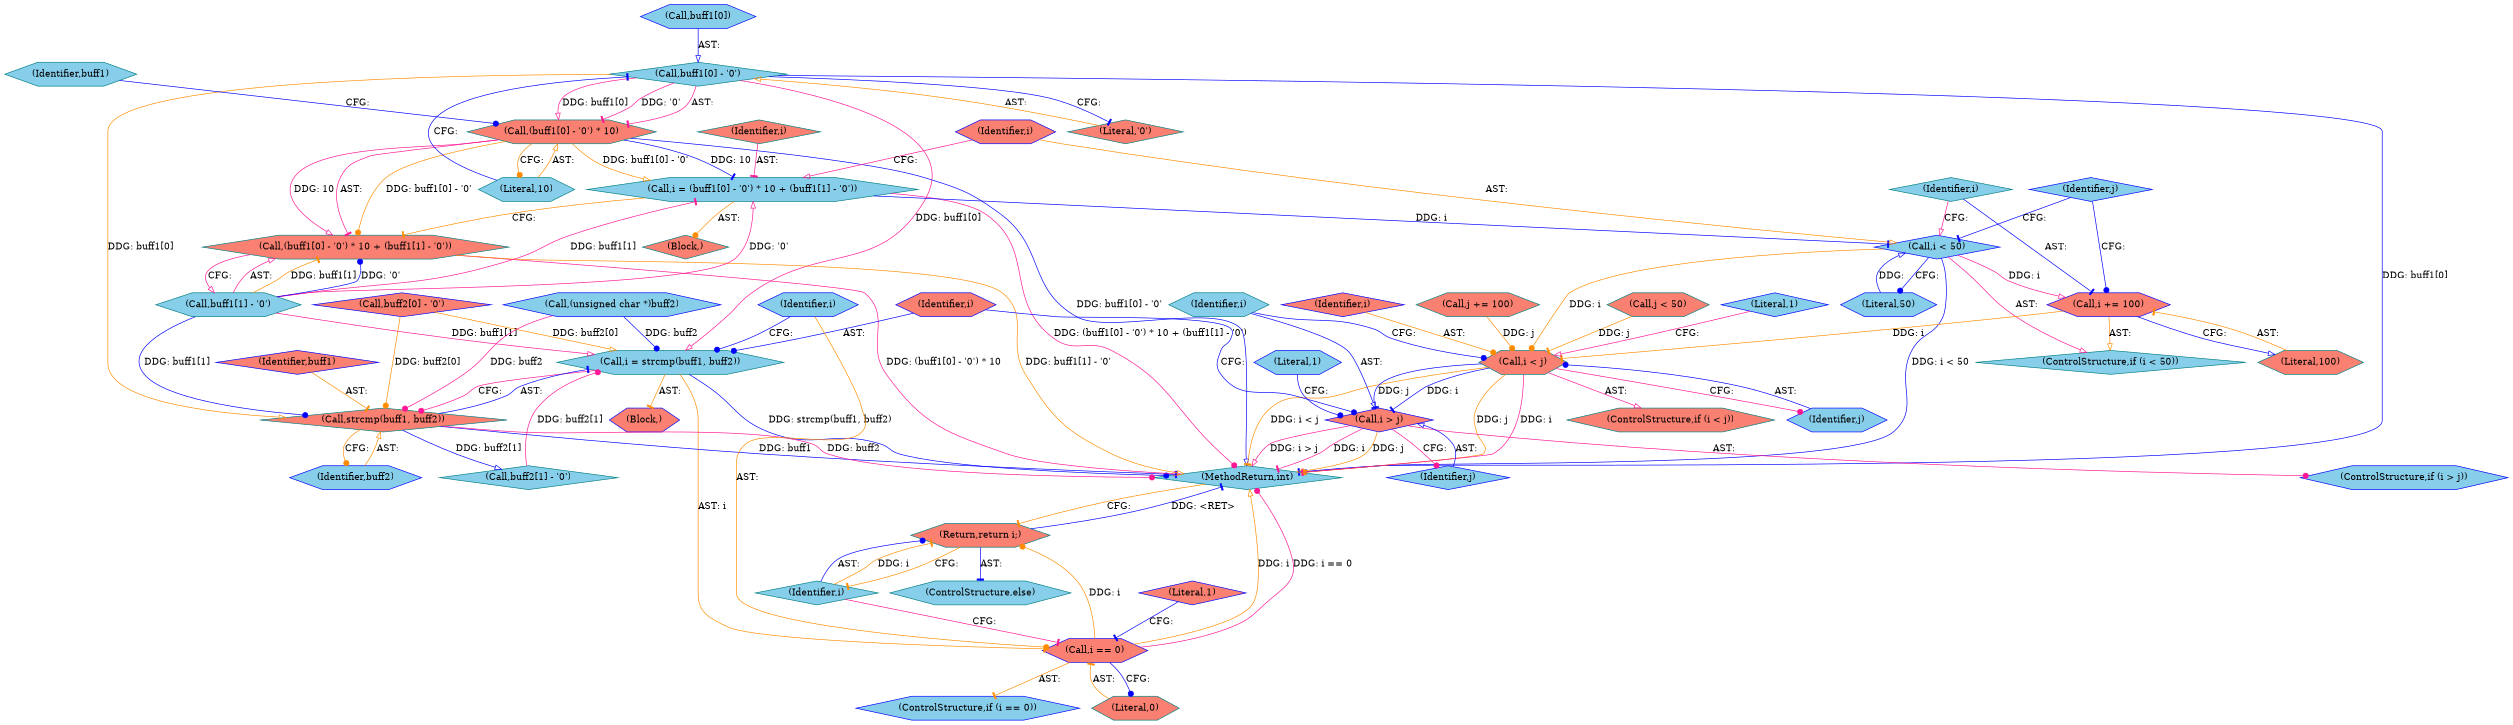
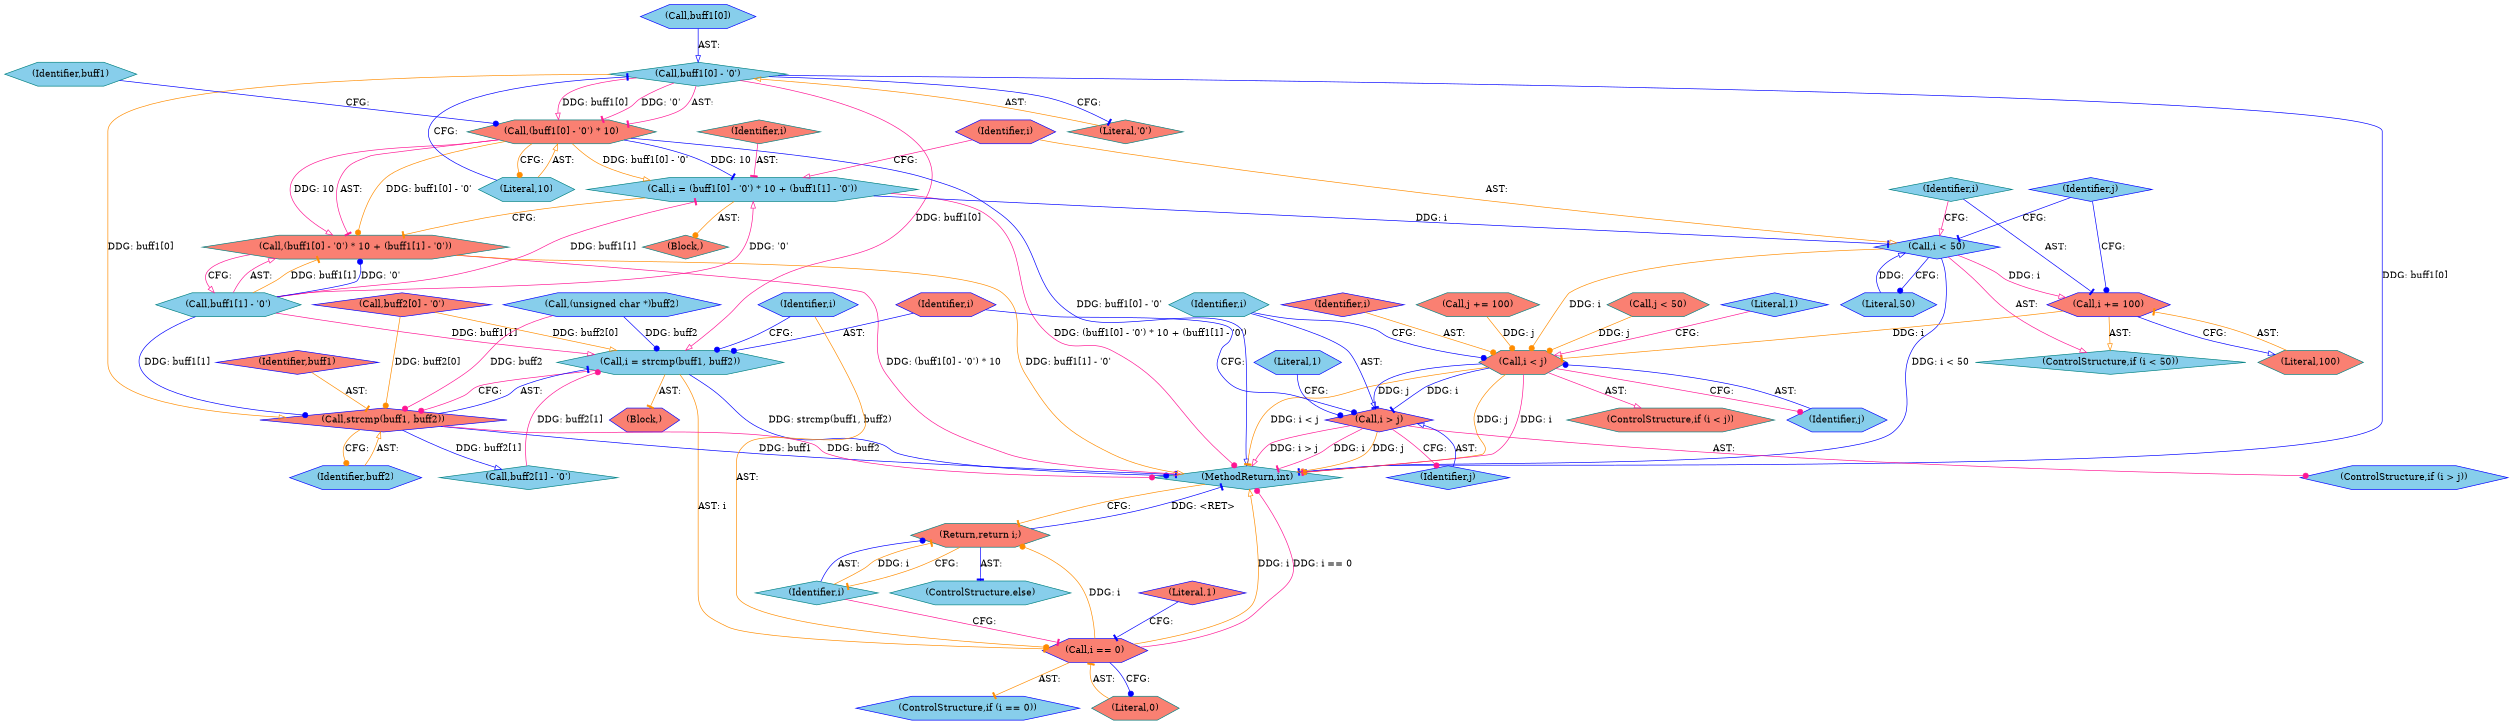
(1591, 333) -> (1592, 333)
(383, 420) -> (383, 420)
